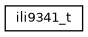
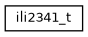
(44, 18) -> (44, 18)
